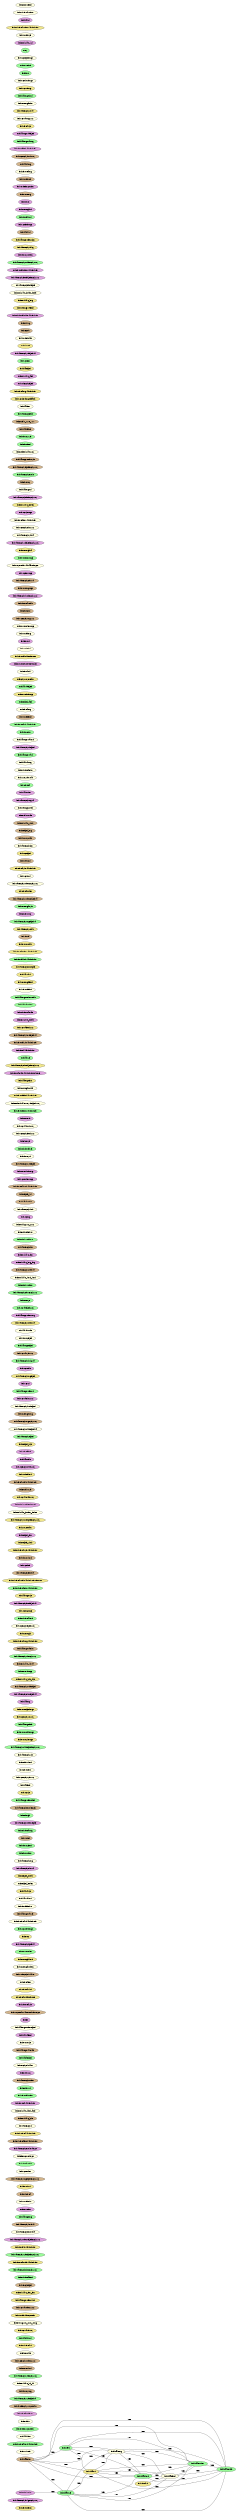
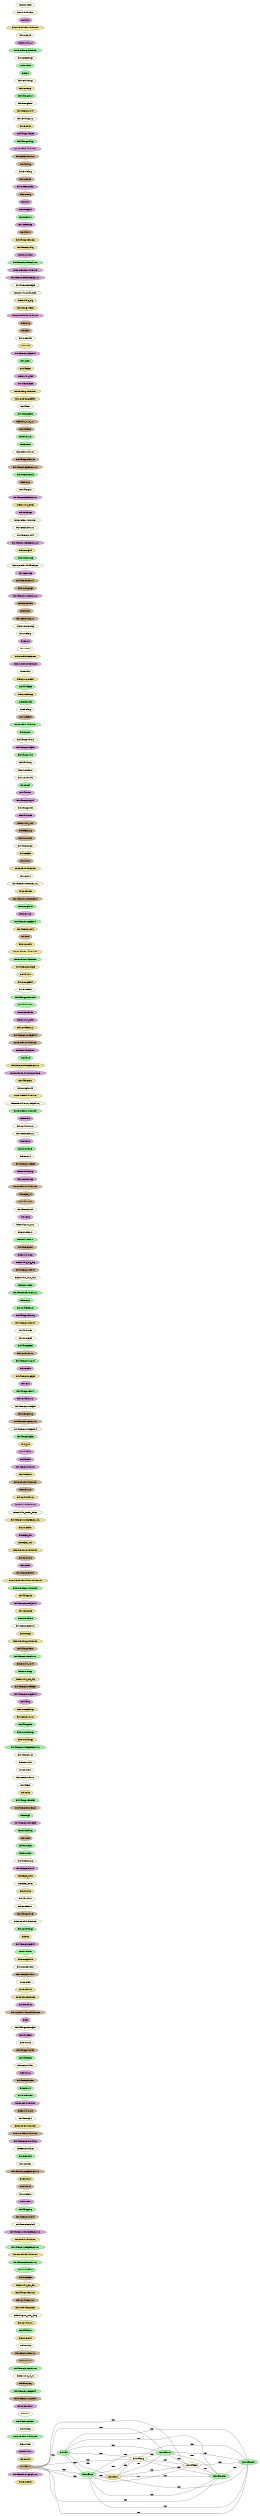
(25, 50) -> (25, 50)
(25, 1444) -> (25, 1444)
(25, 2111) -> none
(156, 2480) -> (102, 2422)
(46, 2493) -> (74, 2464)
